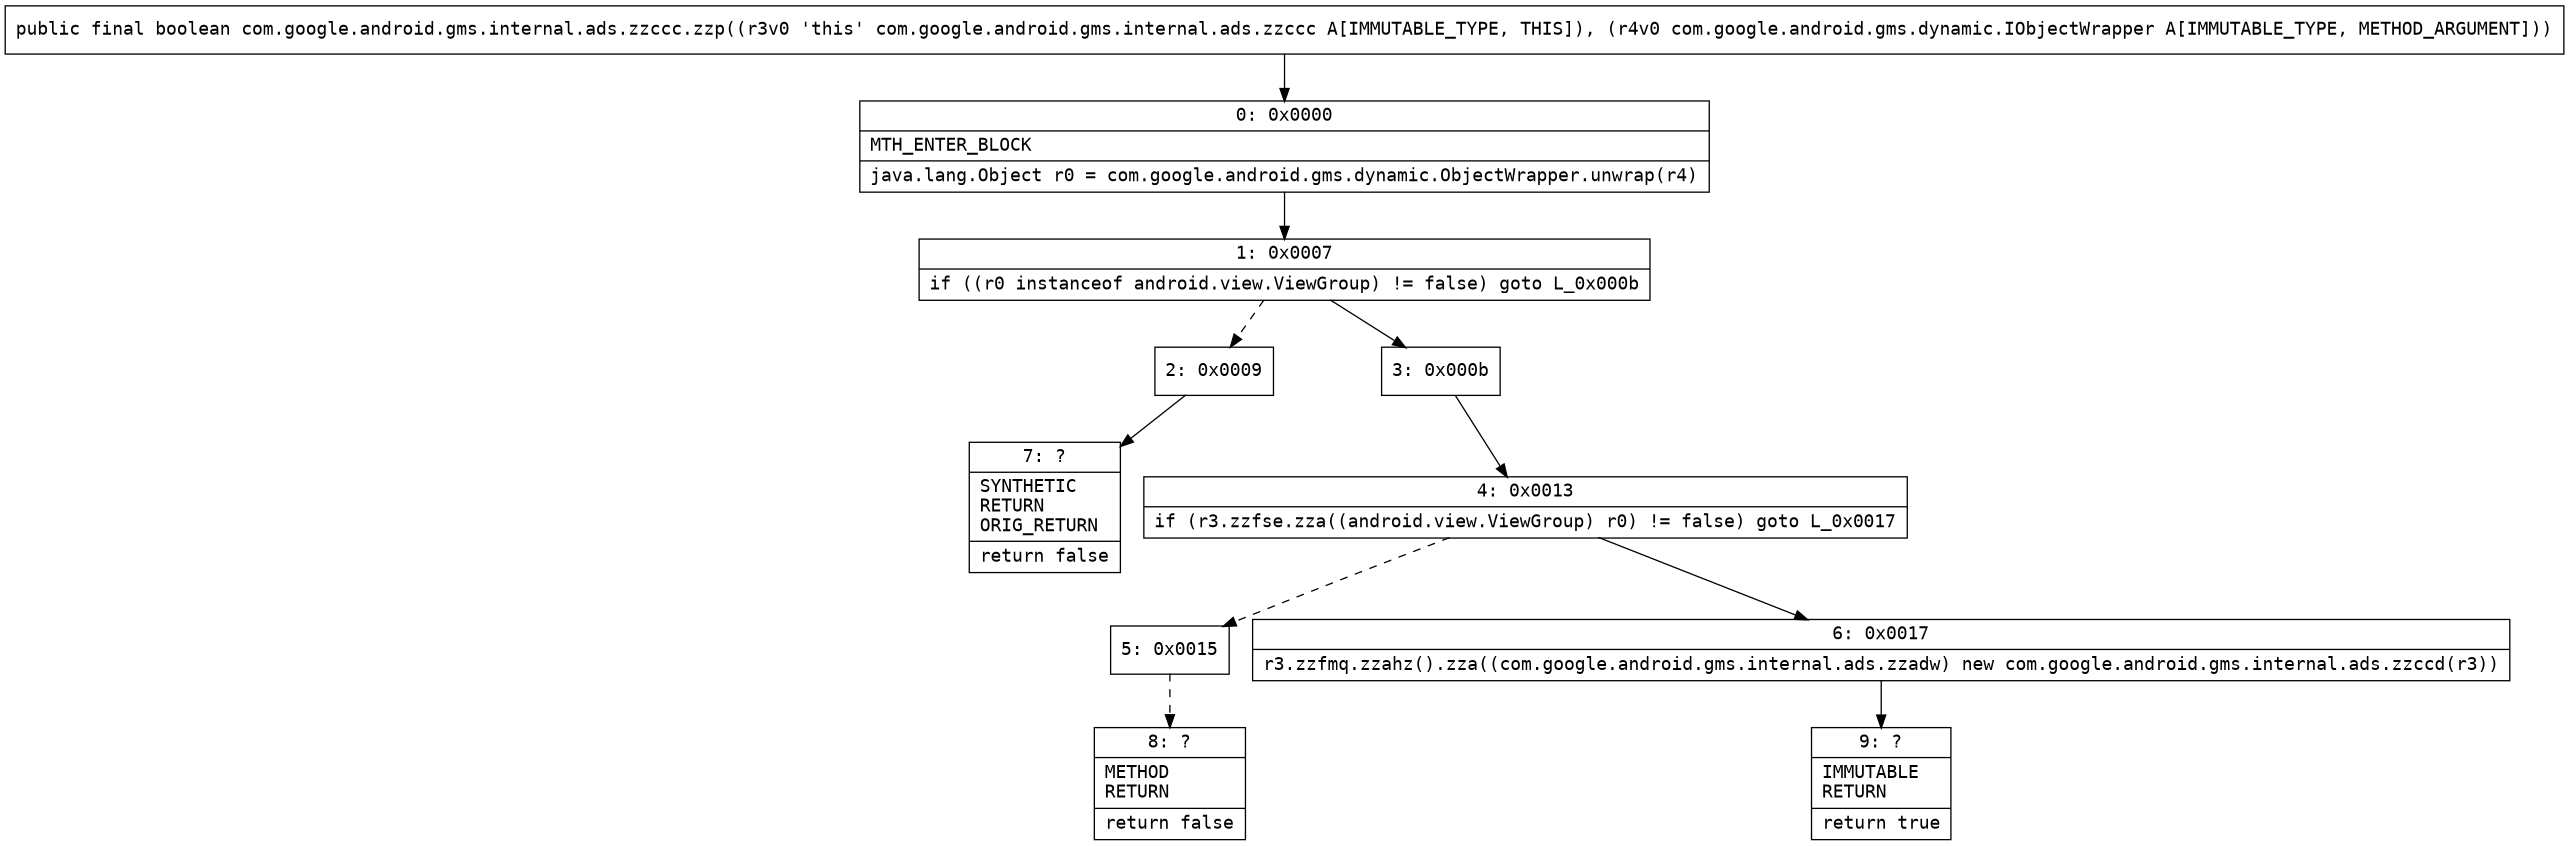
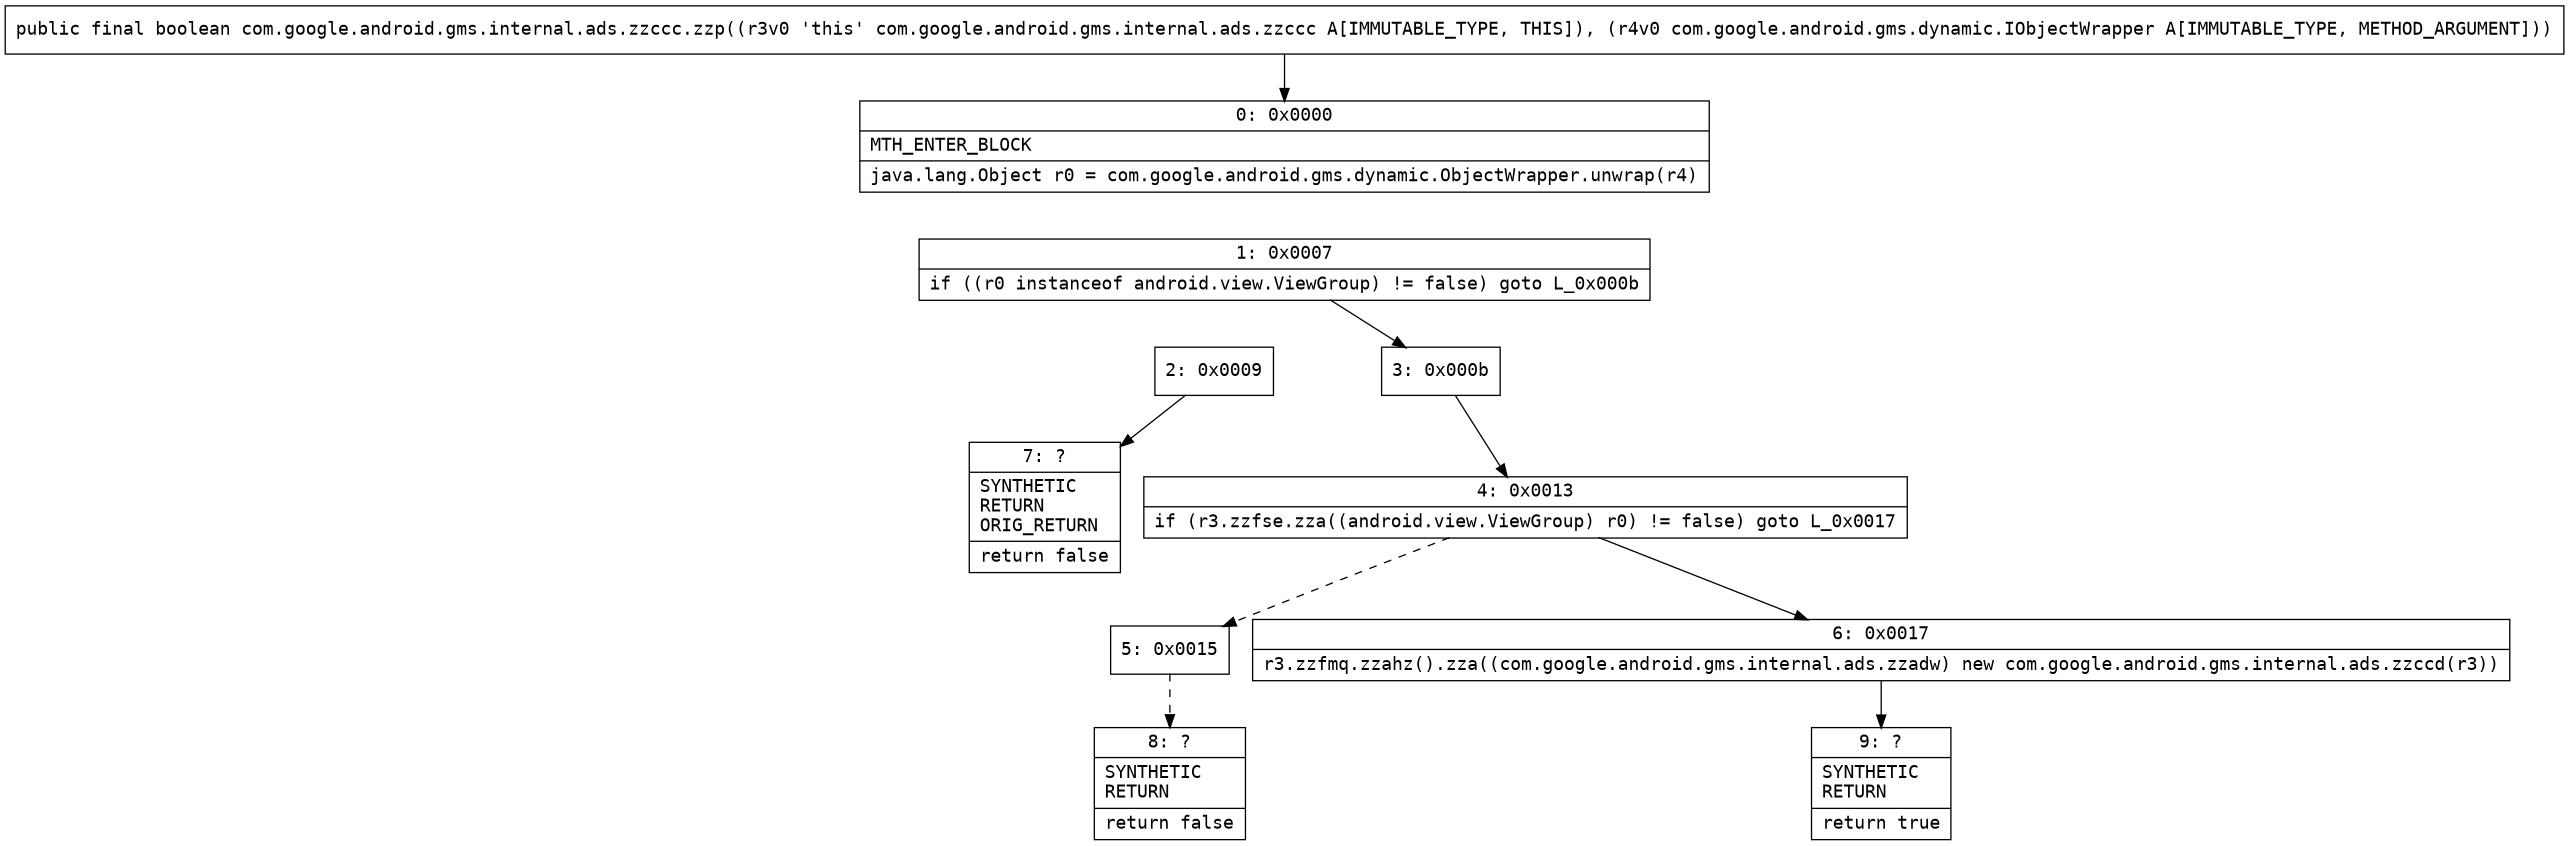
(1285, 209) -> none
(1251, 318) -> none
(1137, 773) -> (1154, 773)
(1871, 773) -> (1871, 773)
